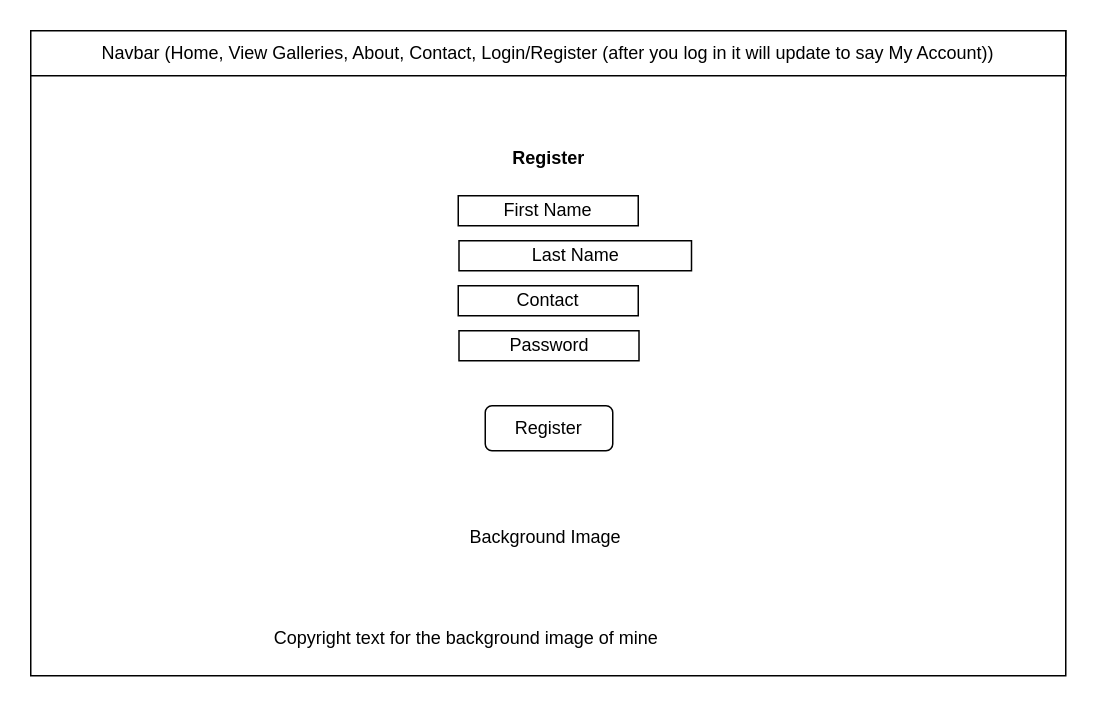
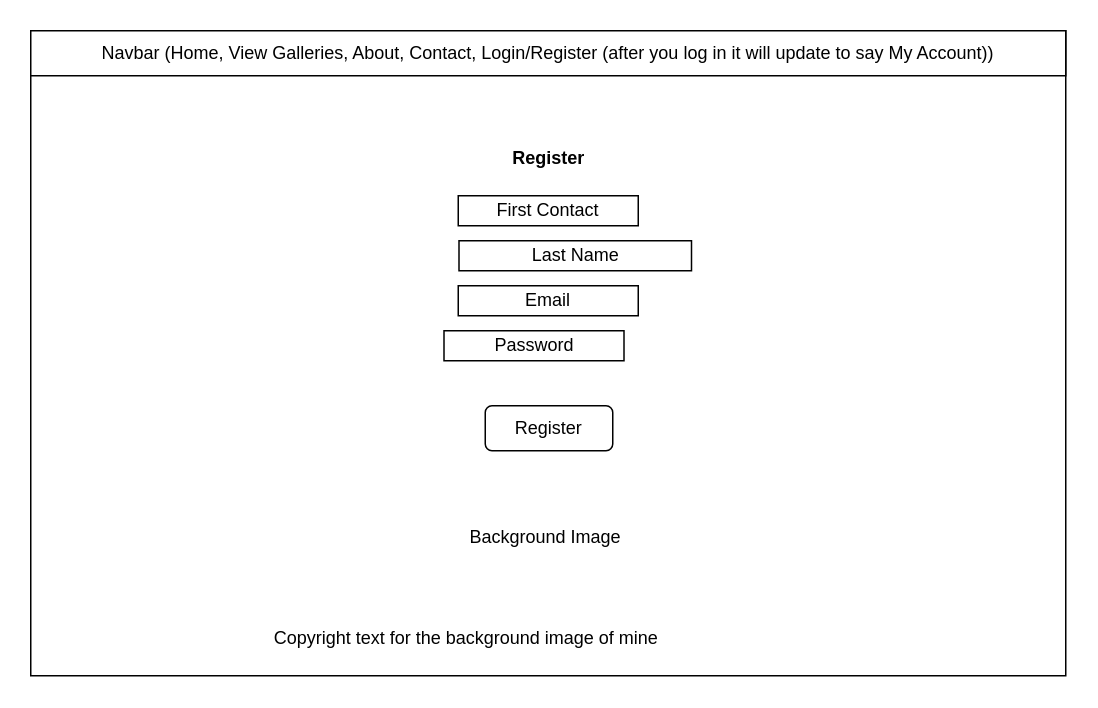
(548, 211) -> (548, 211)
(548, 301) -> (548, 301)
(549, 346) -> (534, 346)
